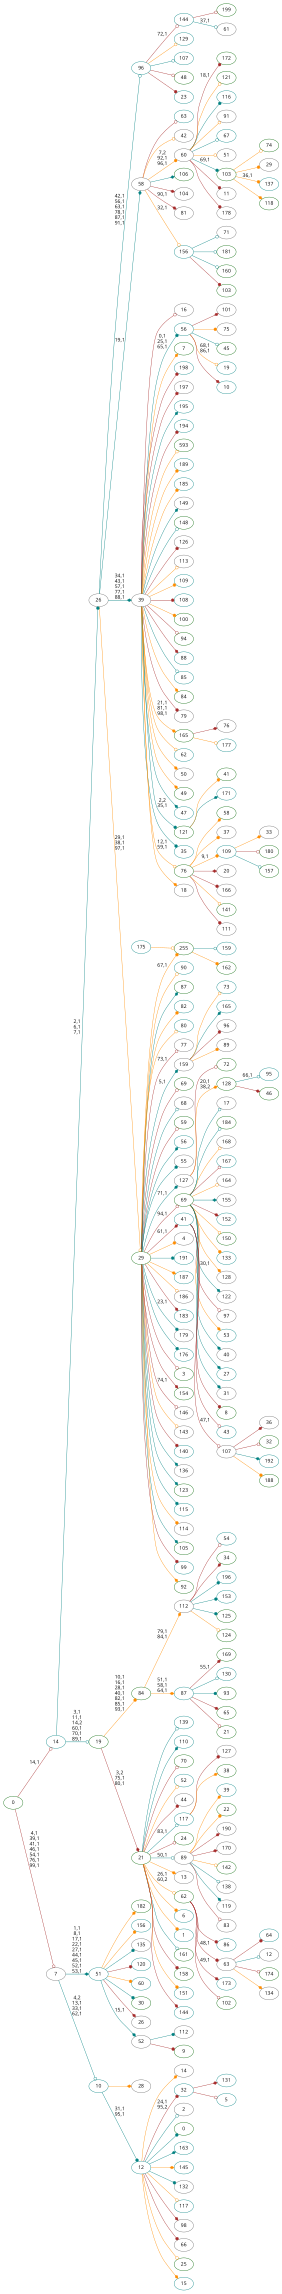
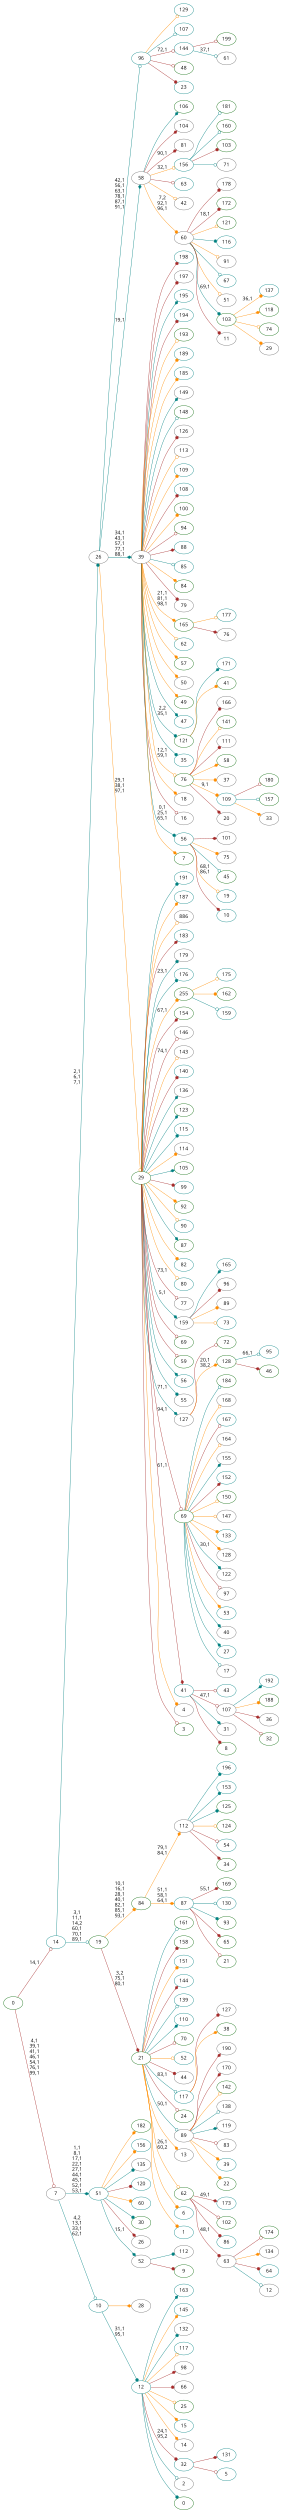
(184, 445) -> (184, 335)
none -> (184, 664)
(161, 948) -> (204, 985)
(184, 1103) -> none
(184, 1297) -> (184, 917)
none -> (226, 1516)
